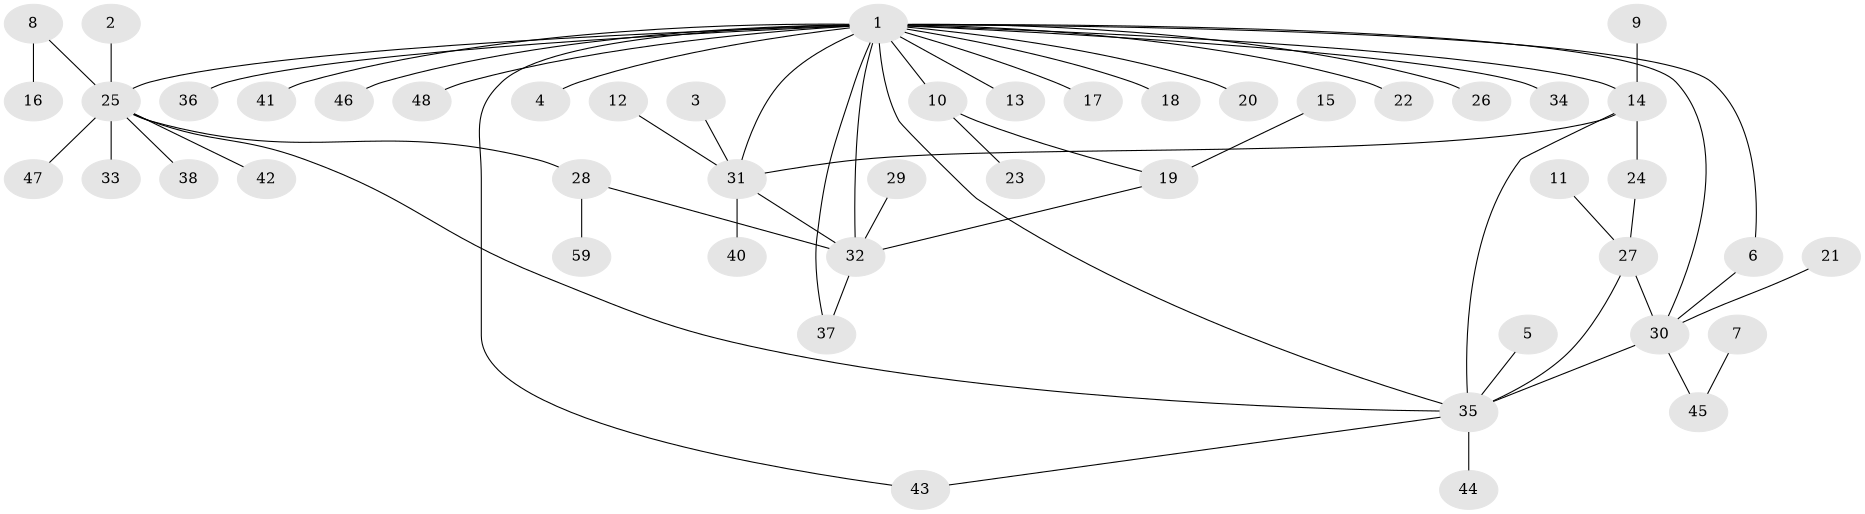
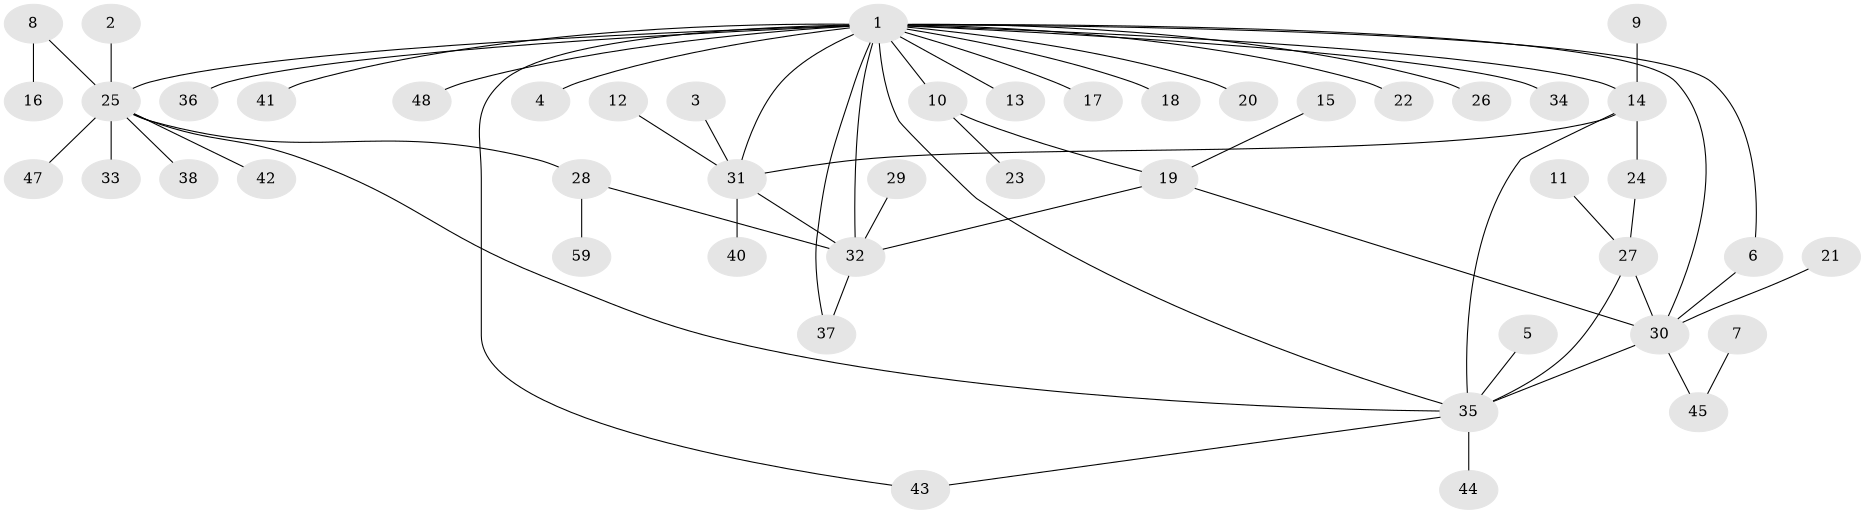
(344, 101) -> none
none -> (1414, 257)
